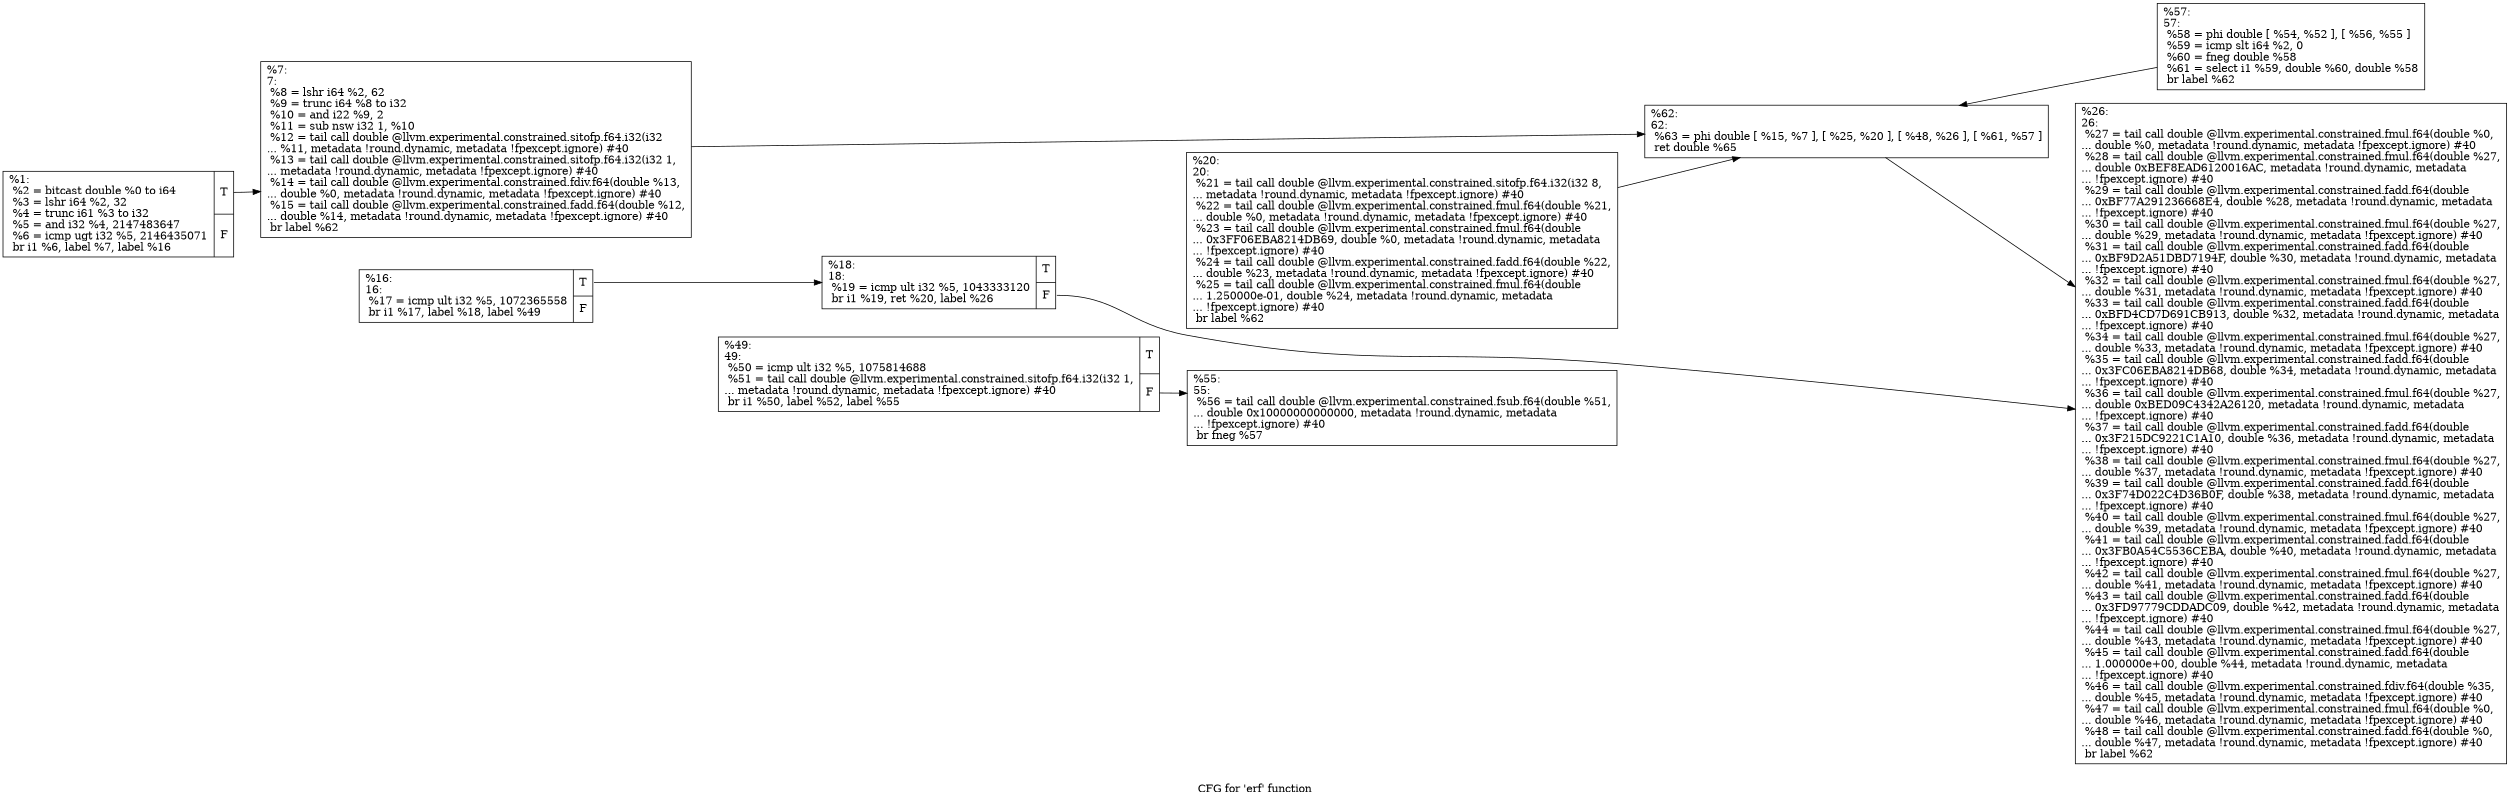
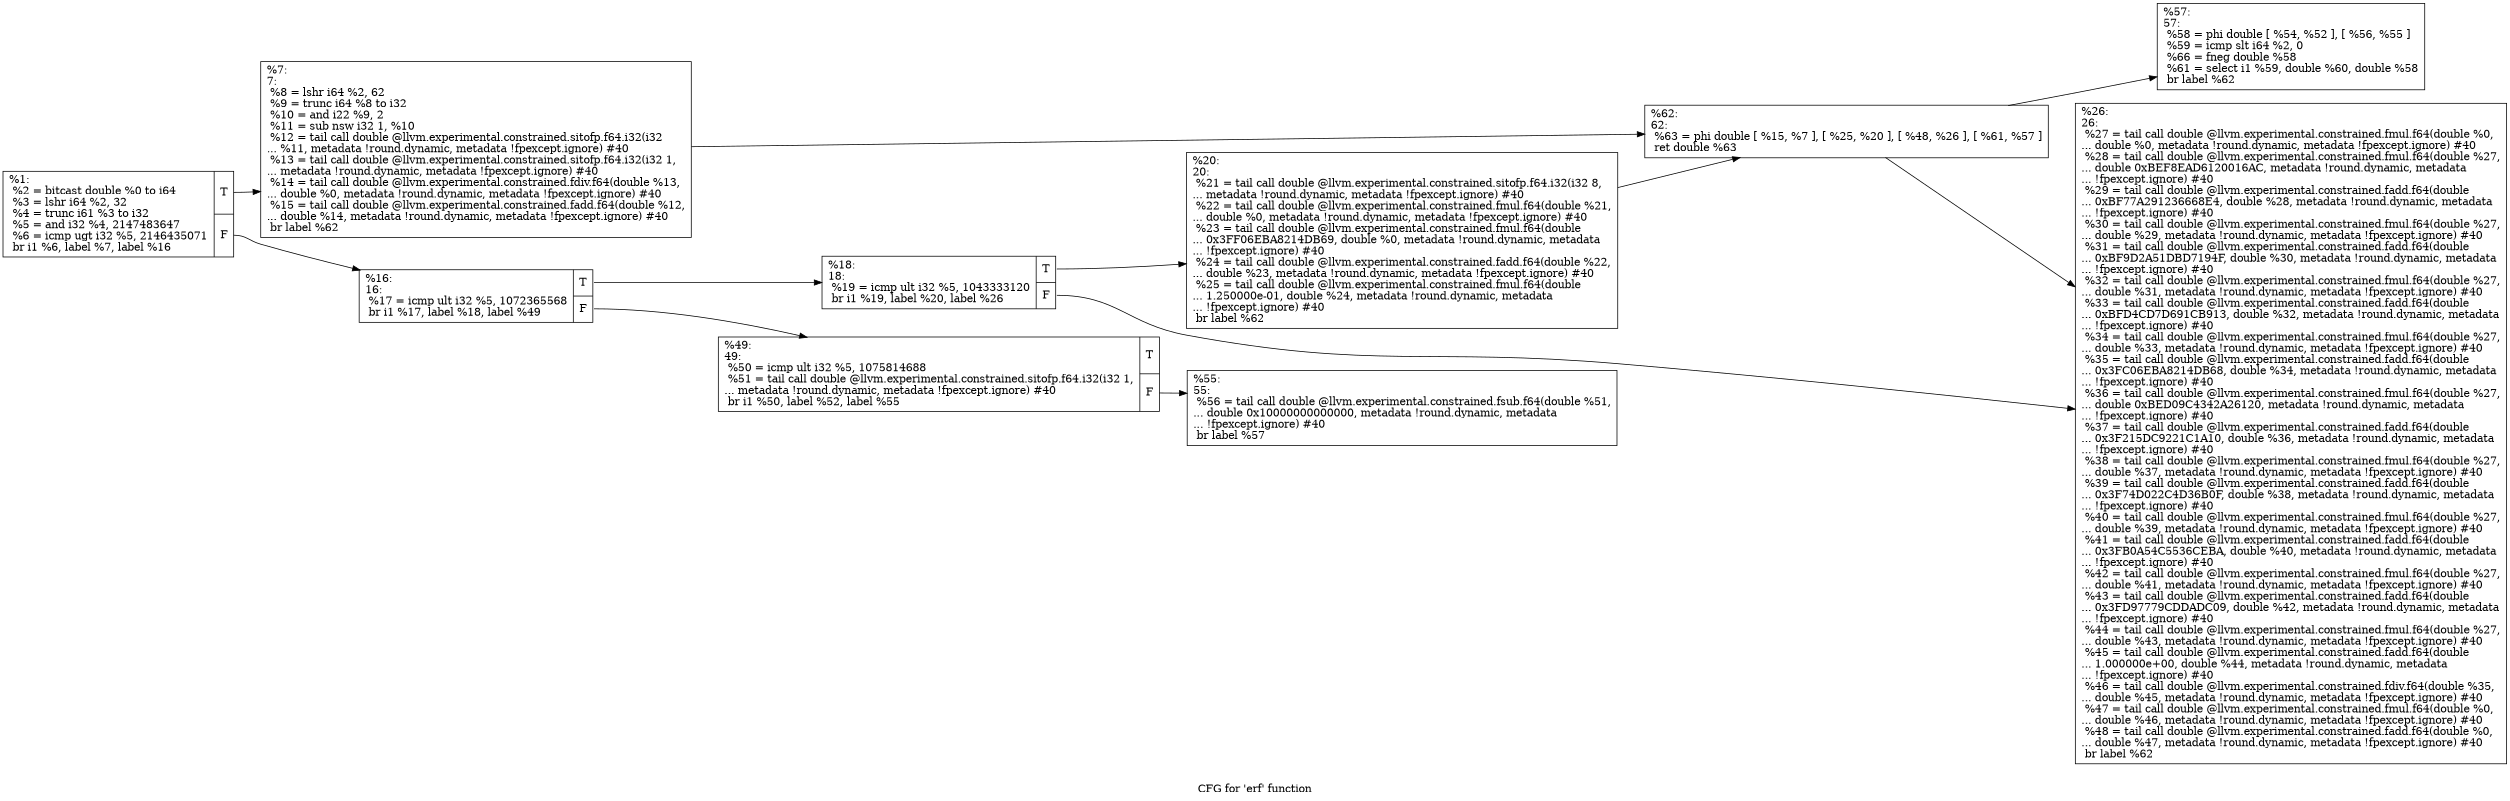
(2230, 57) -> (2230, 57)
(2062, 85) -> (2079, 92)
(1694, 148) -> (1694, 148)
none -> (293, 253)
none -> (1118, 268)
(911, 299) -> (916, 299)
(466, 301) -> (466, 301)
none -> (698, 317)
(1228, 436) -> (1229, 436)
